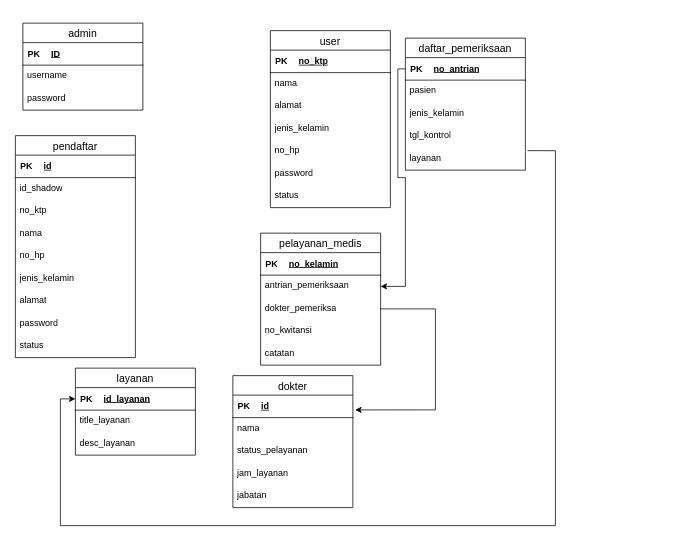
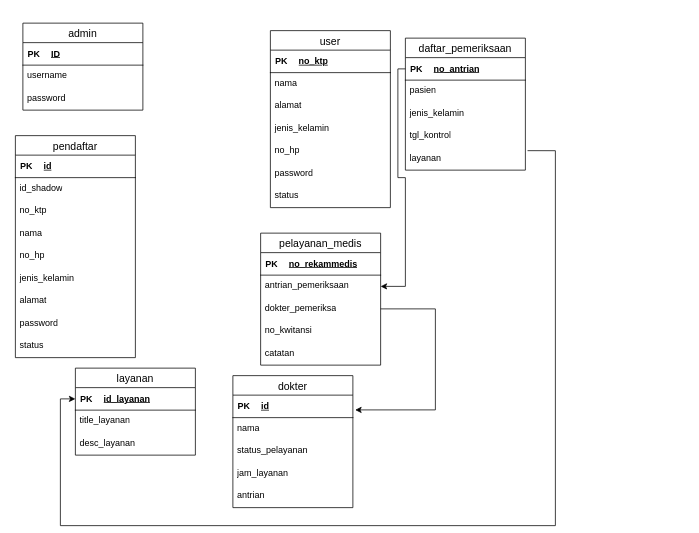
(312, 264) -> (321, 264)
(255, 496) -> (254, 496)
